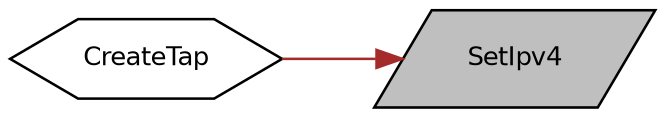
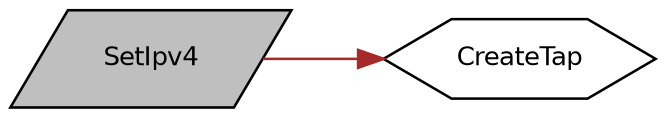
(329, 59) -> (310, 59)
